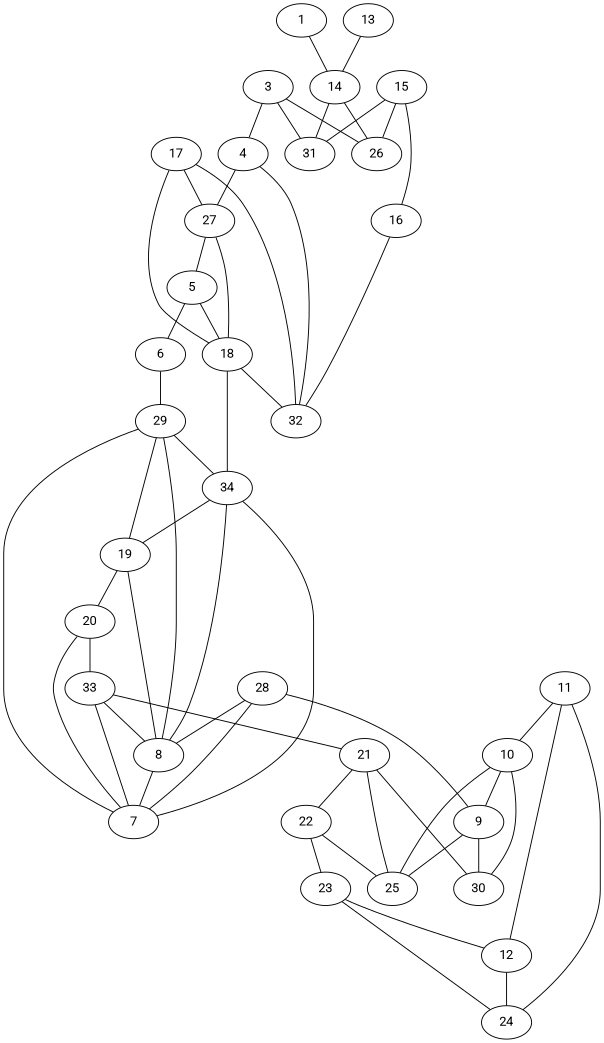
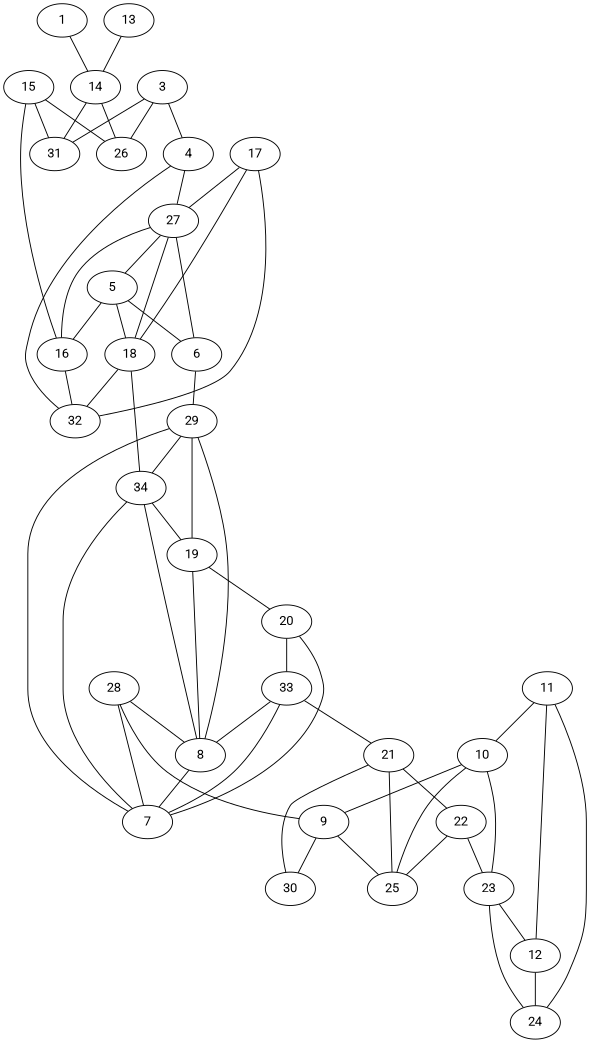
none -> (84, 265)
none -> (185, 288)
none -> (87, 321)
(515, 826) -> (496, 822)
